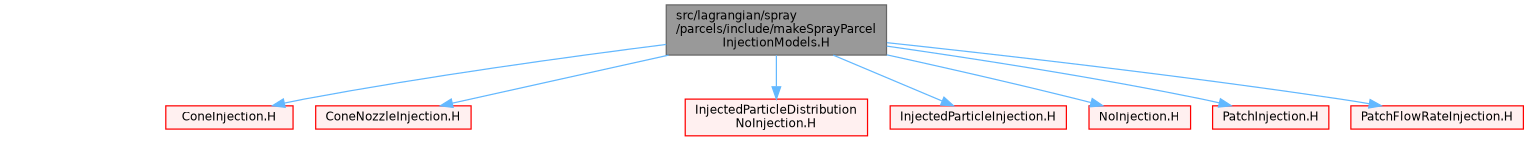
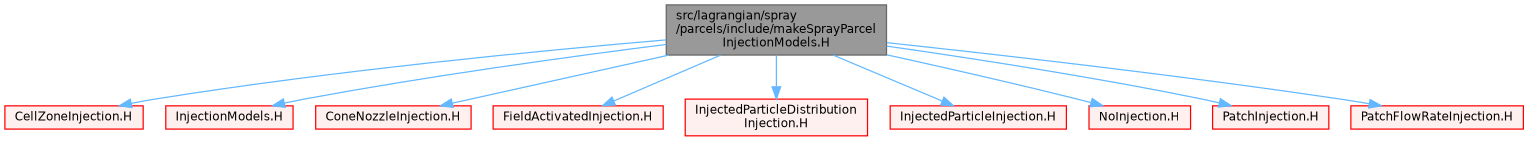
none -> (74, 117)
(229, 117) -> (229, 117)
none -> (578, 117)
(776, 117) -> (776, 117)
